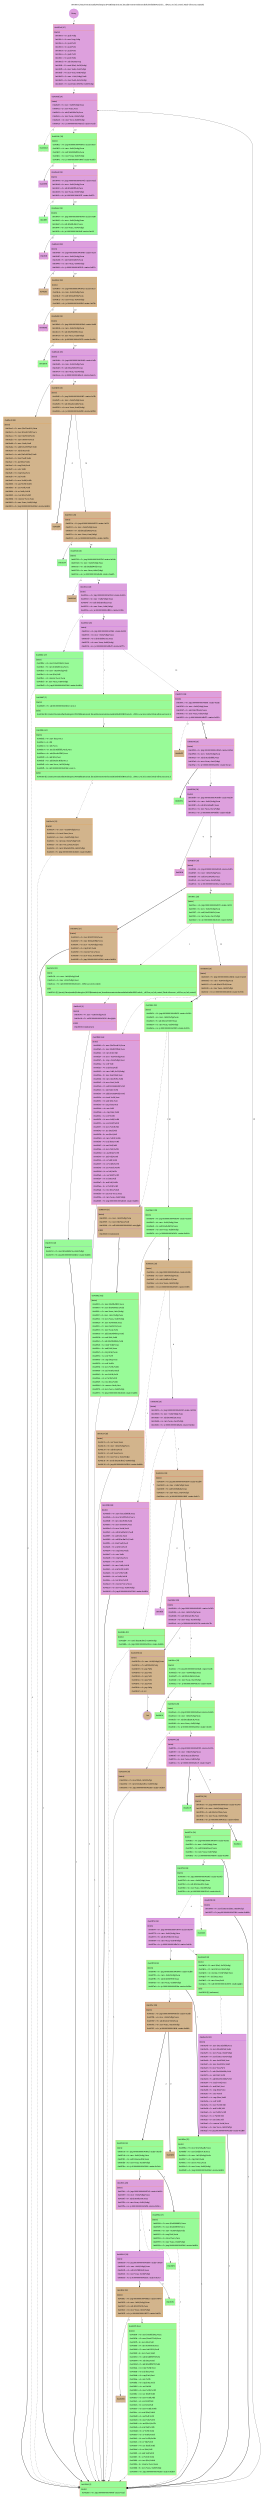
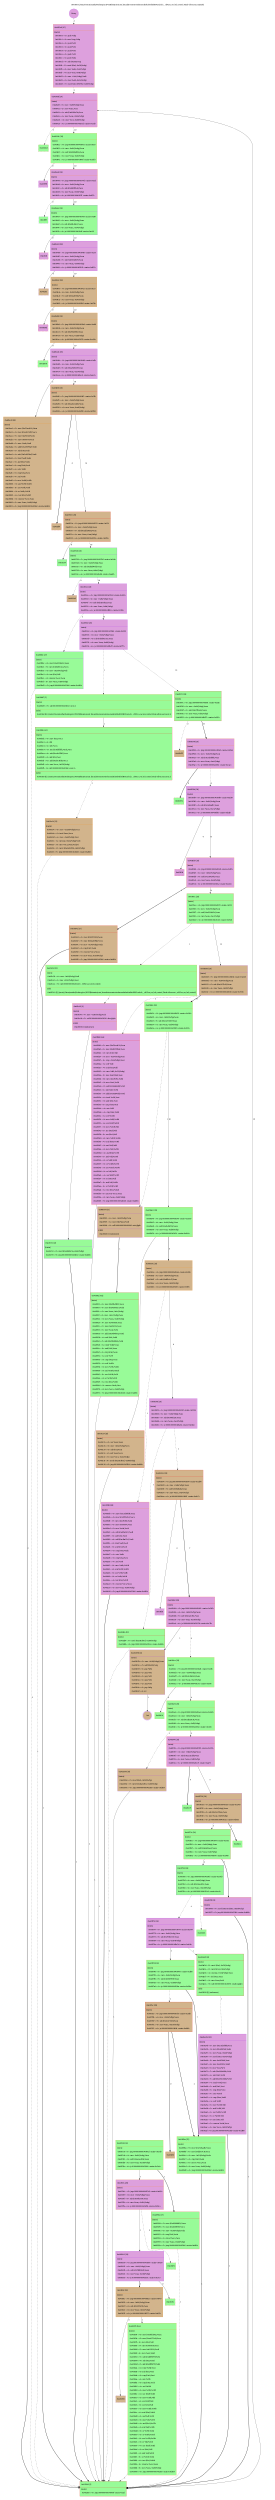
(198, 706) -> (198, 706)
(154, 2085) -> (182, 2084)
